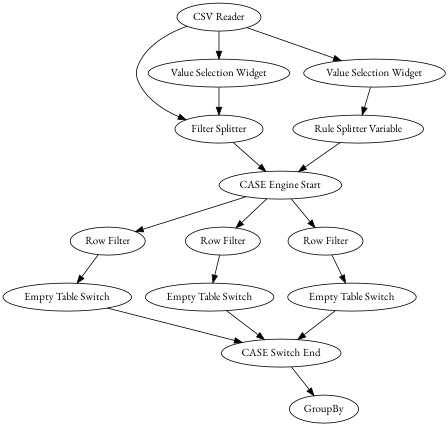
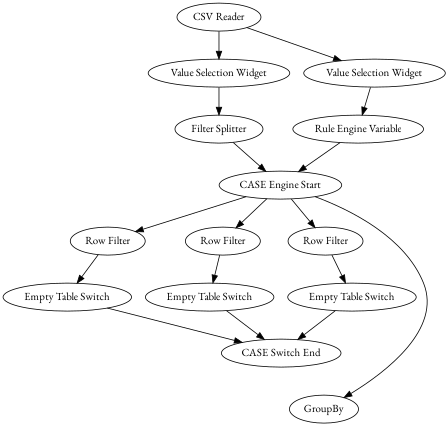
(137, 69) -> none
(358, 129) -> (358, 129)
(300, 378) -> (424, 283)
